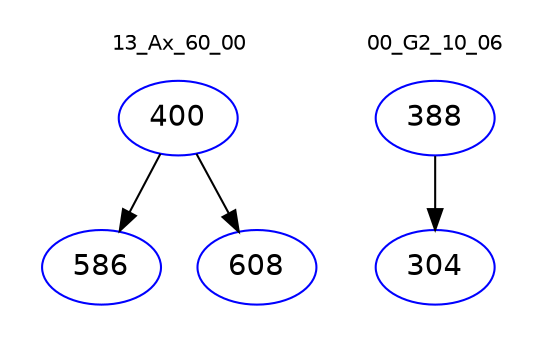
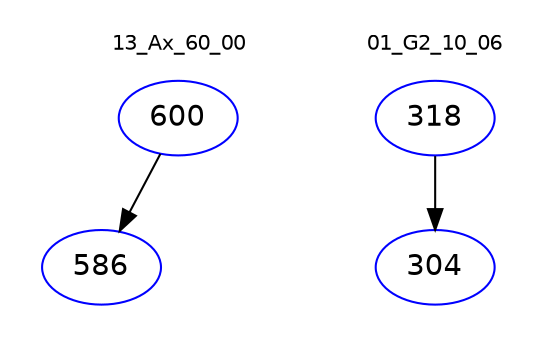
(435, 45) -> (435, 45)
(178, 118) -> (178, 118)
(435, 118) -> (435, 118)
(257, 267) -> none
